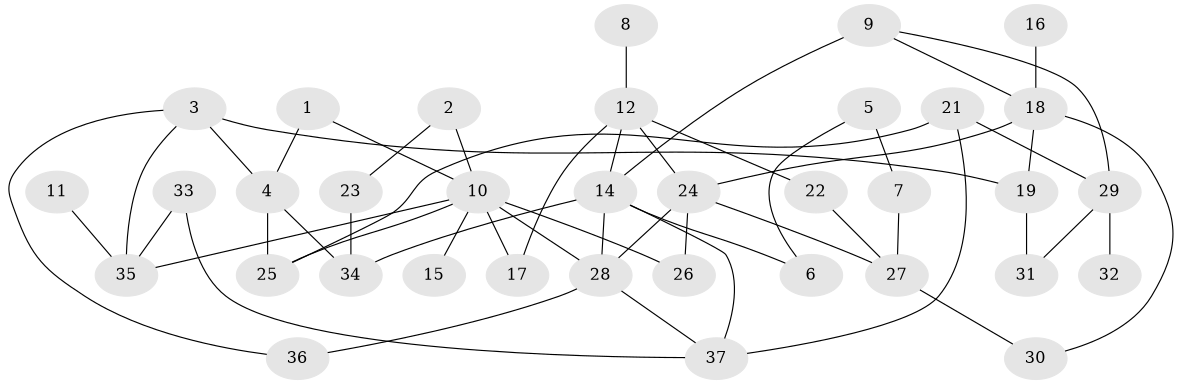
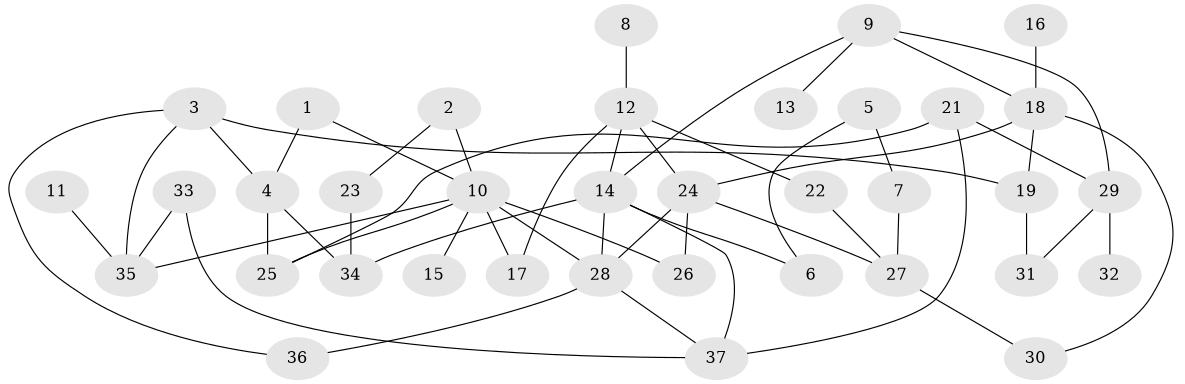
none -> (786, 109)
